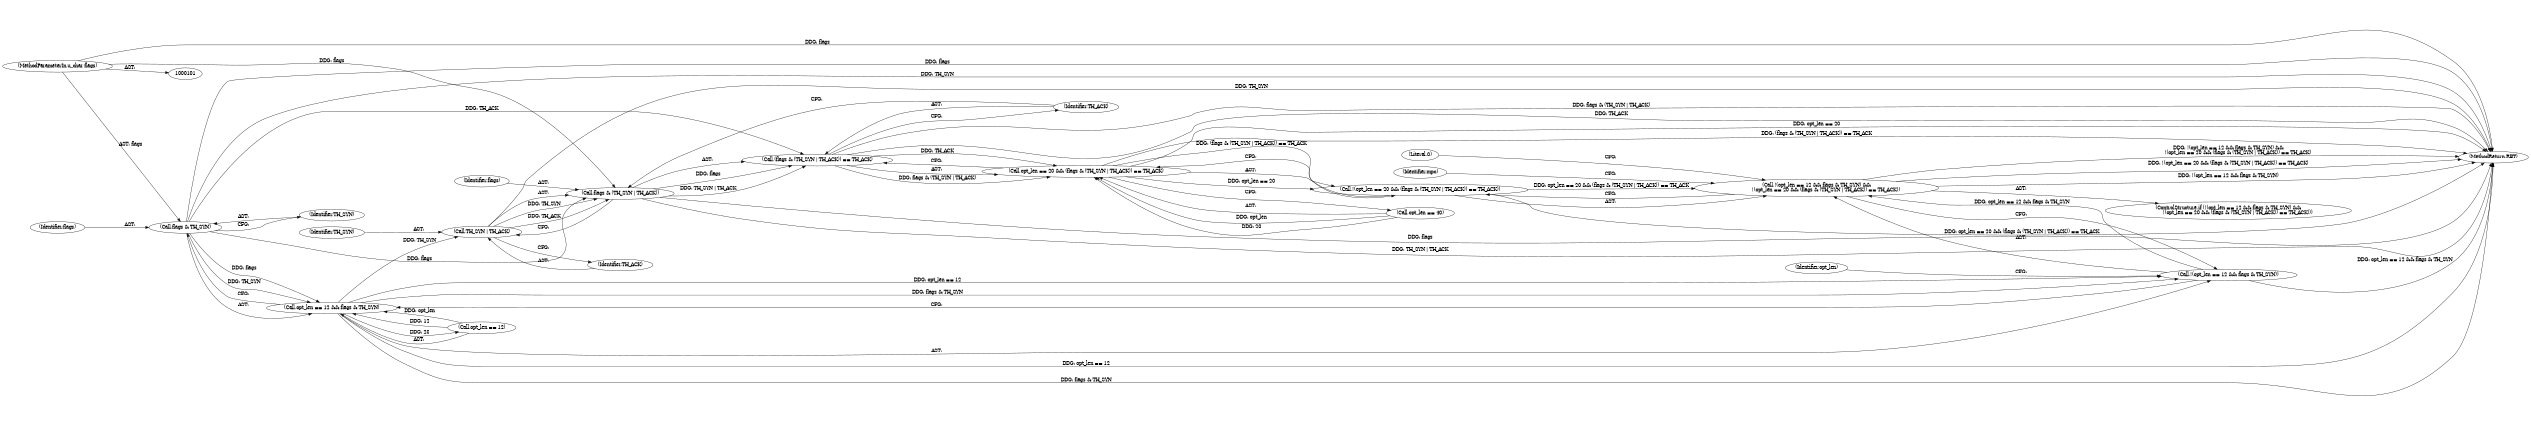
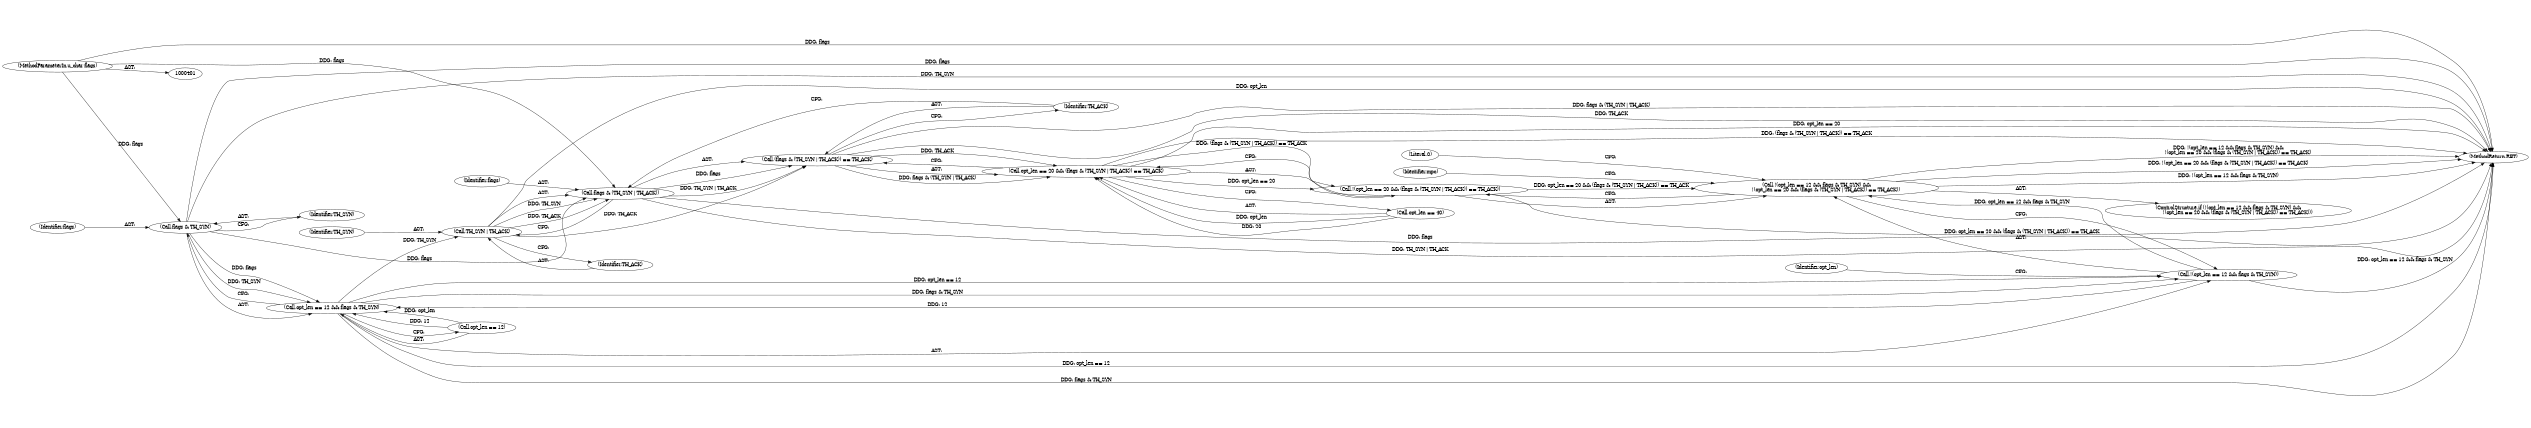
(185, 74) -> (185, 74)
(1251, 87) -> (1251, 87)
(475, 111) -> (662, 220)
(131, 144) -> (131, 144)
(937, 305) -> (937, 305)
(420, 332) -> (420, 332)
